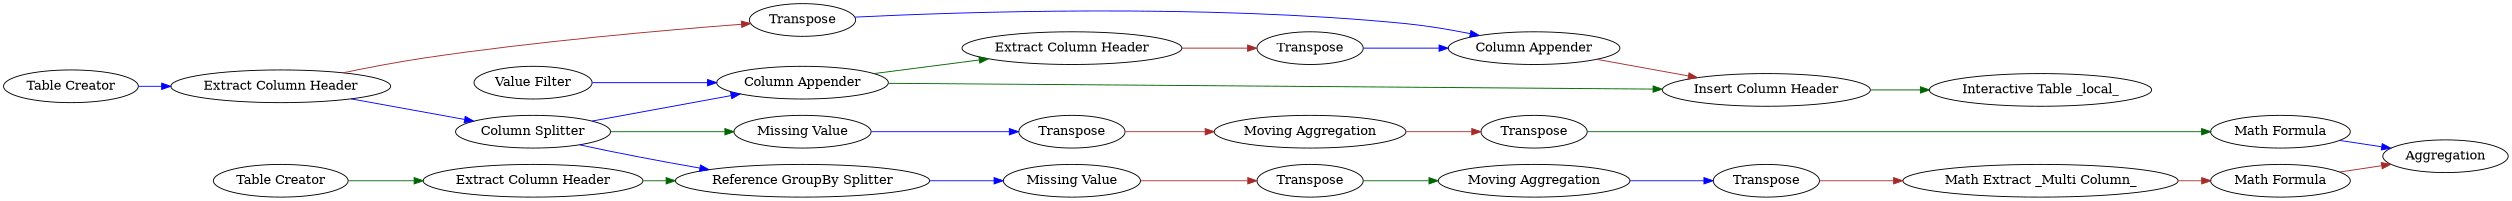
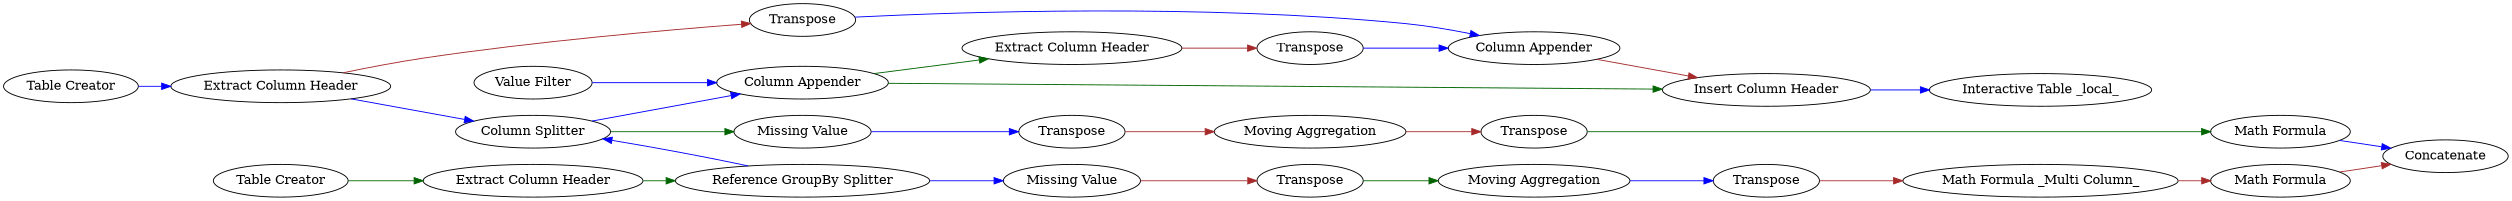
(1895, 90) -> (1895, 90)
(2446, 156) -> (2446, 156)
(640, 157) -> (680, 152)
(2040, 181) -> (2040, 181)
